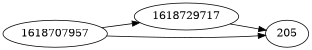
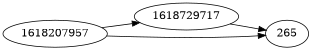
(55, 34) -> (55, 34)
(287, 34) -> (287, 34)
